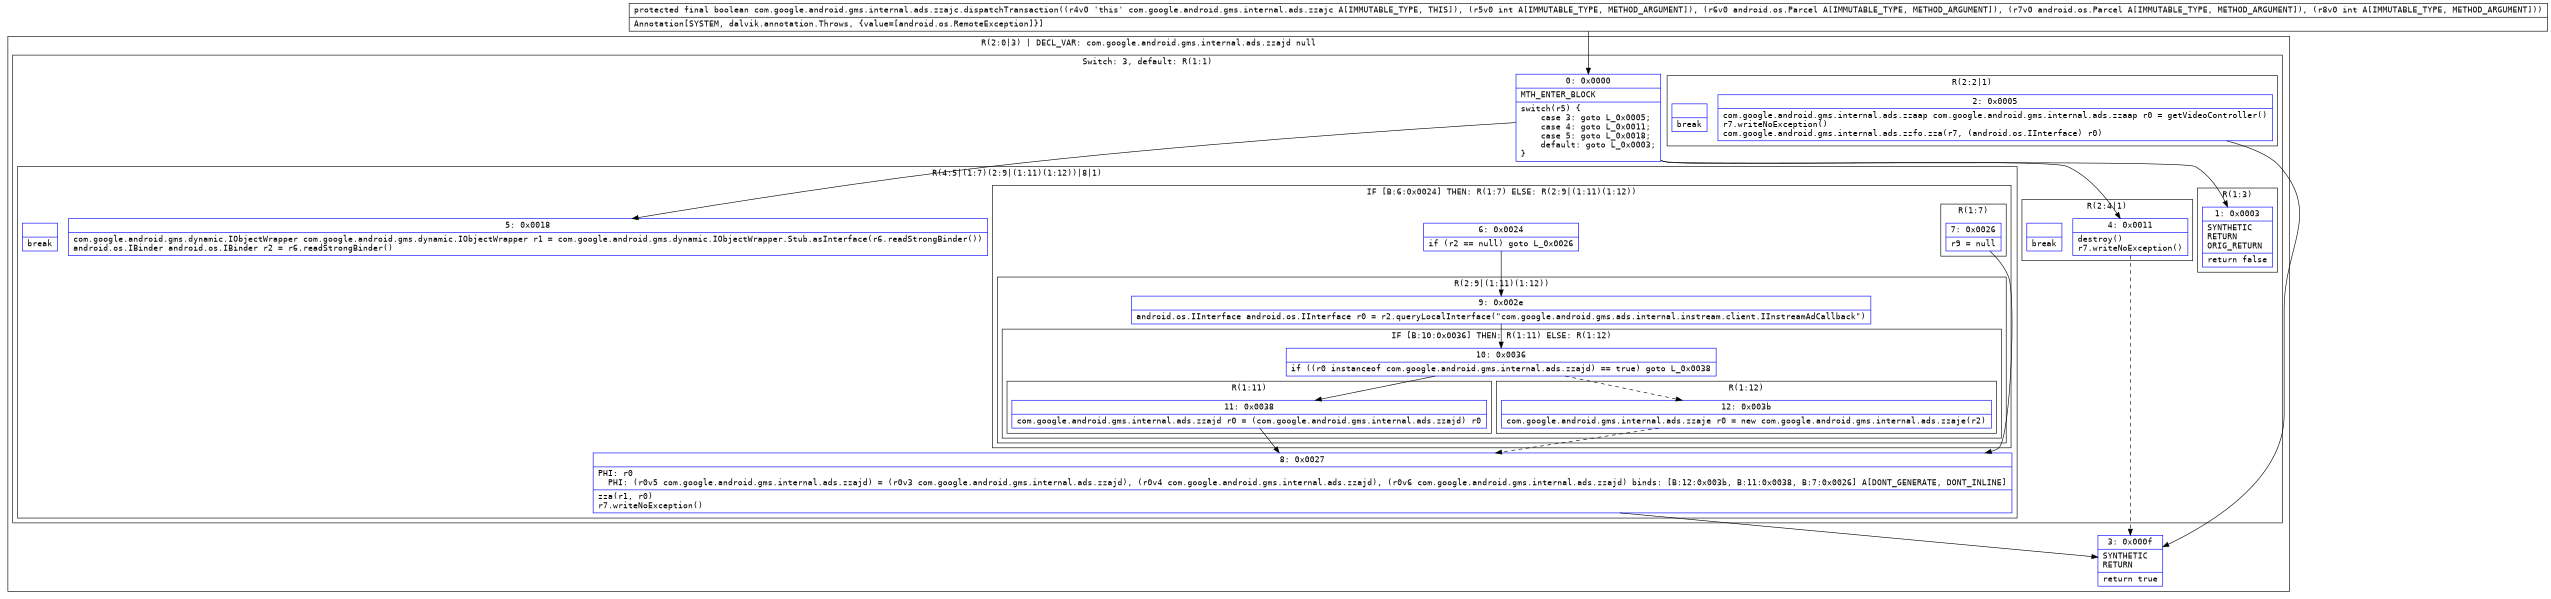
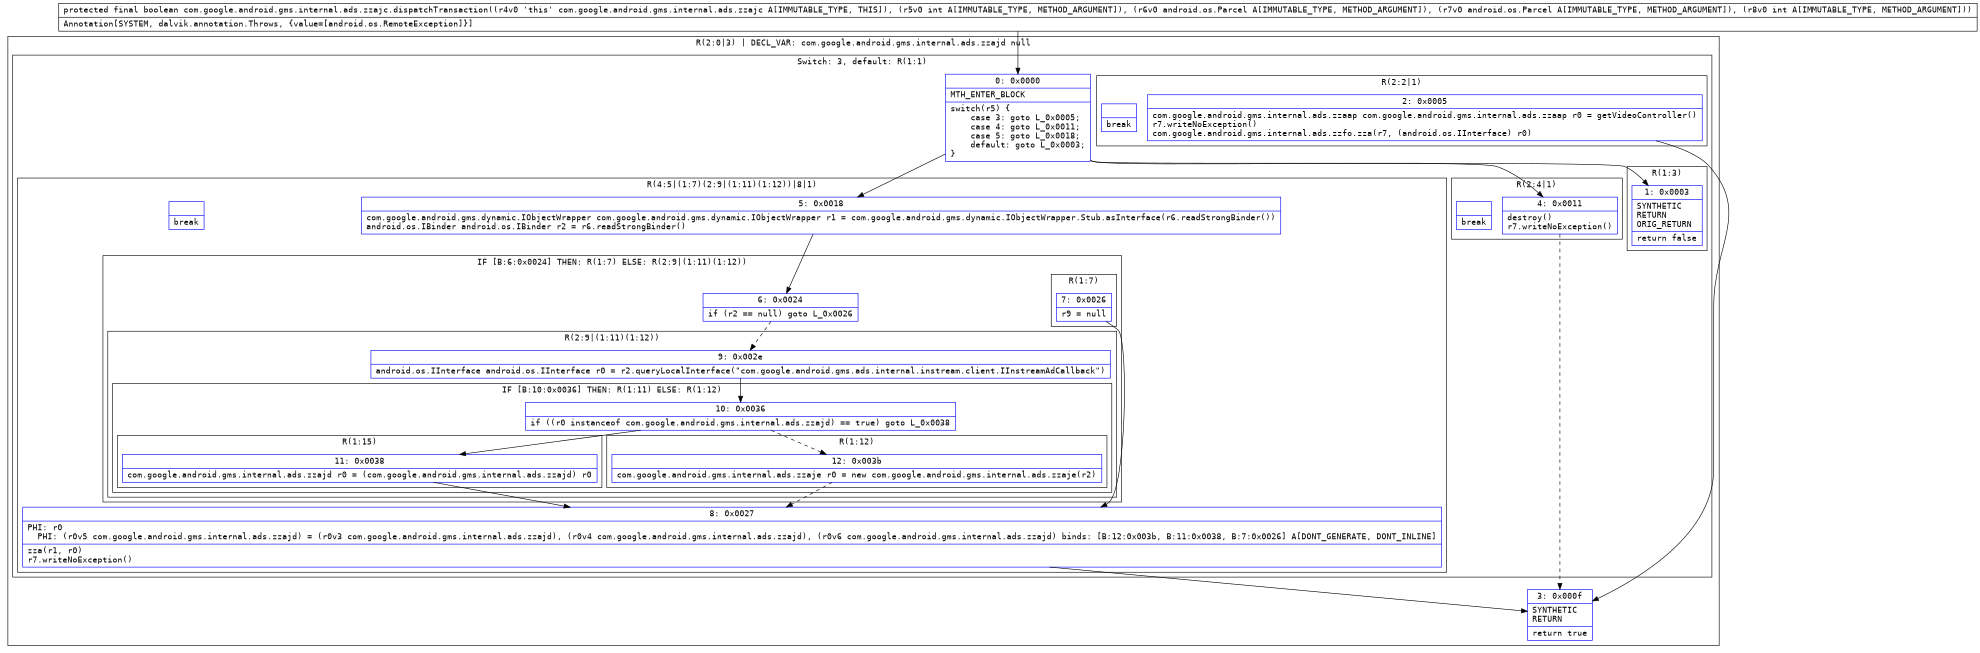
none -> (801, 261)
(1501, 270) -> (761, 335)
(1249, 388) -> (360, 442)
